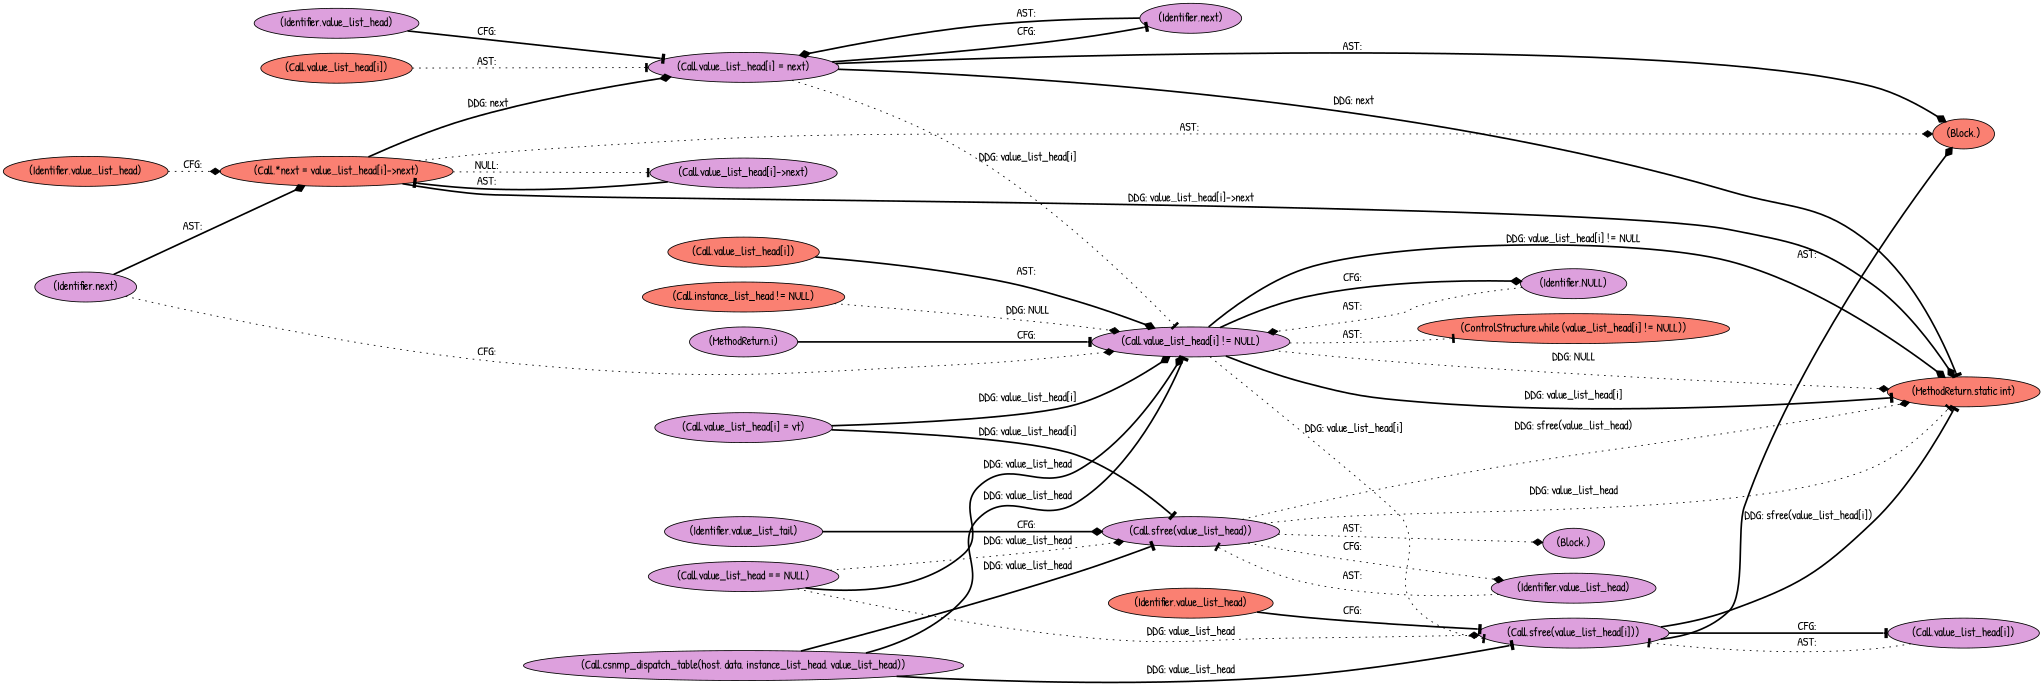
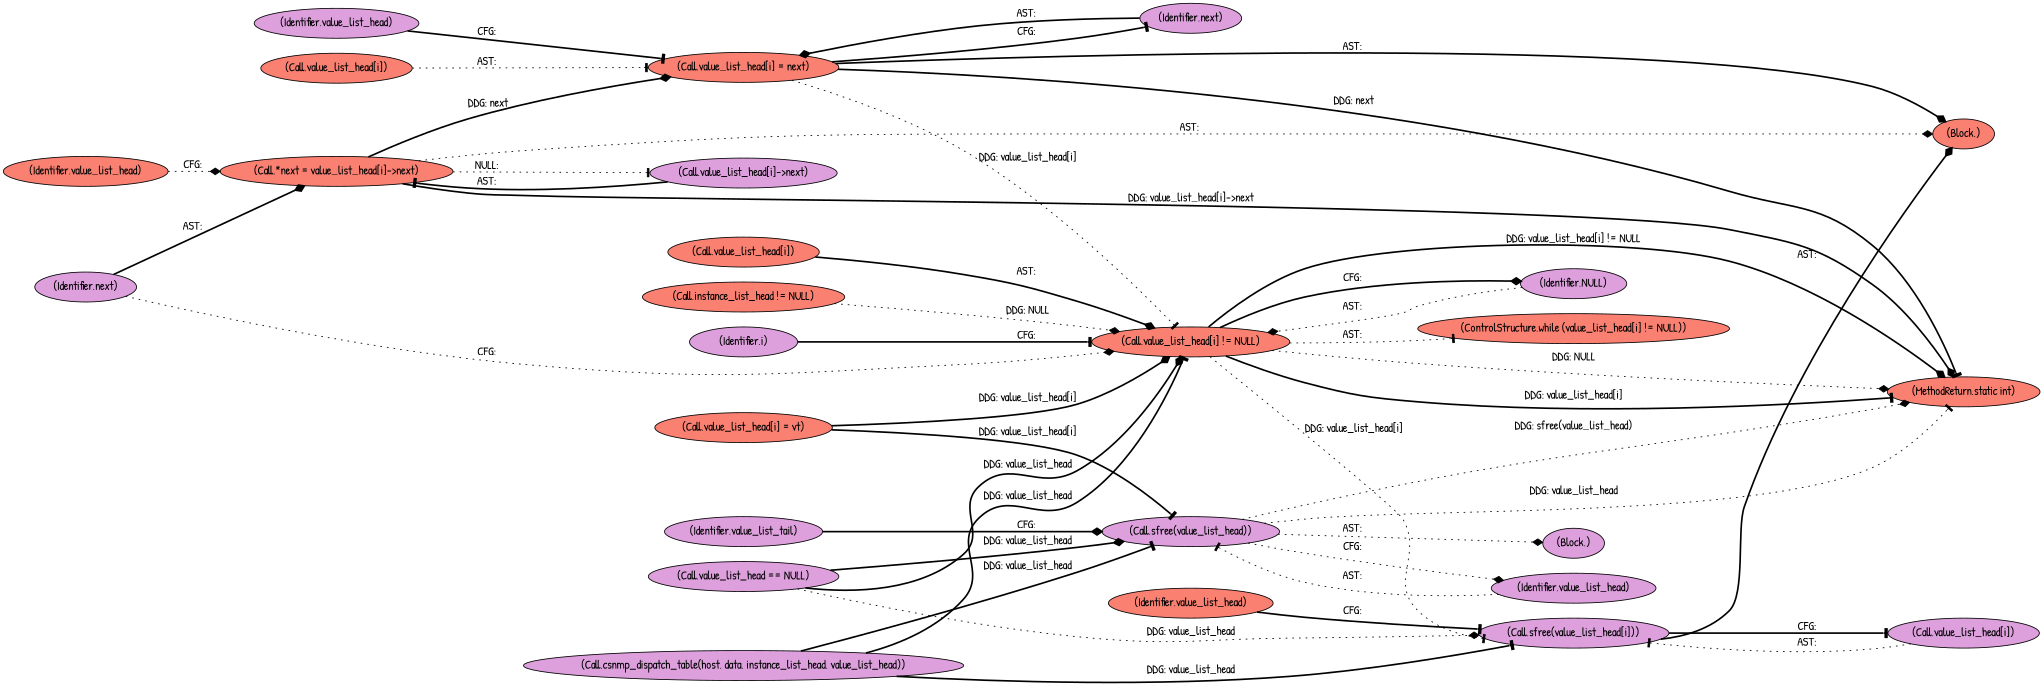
(744, 67) -> (744, 67)
(744, 342) -> (744, 342)
(1191, 342) -> (1191, 342)
(744, 428) -> (744, 428)
(979, 557) -> (979, 557)
(1834, 557) -> none
